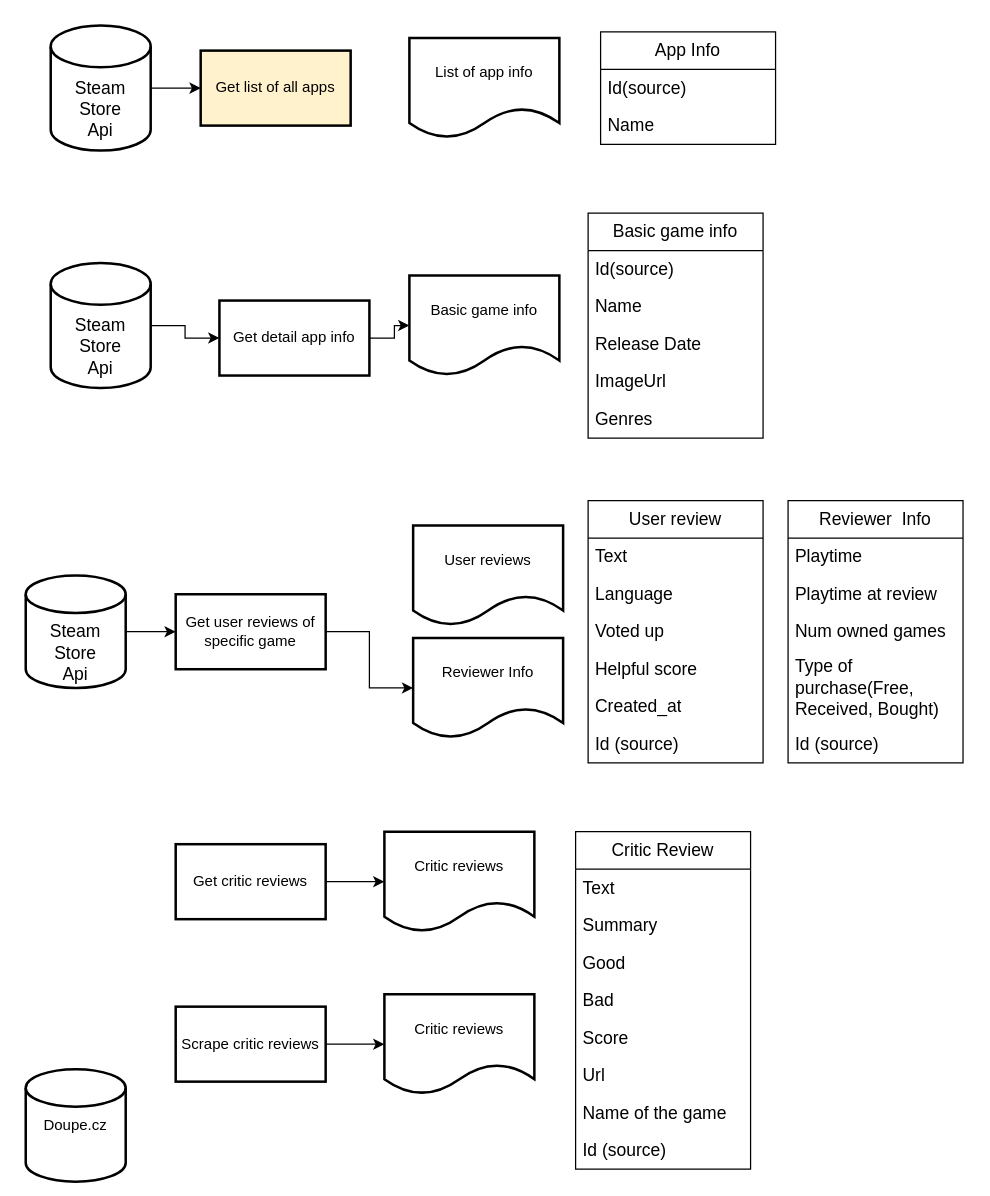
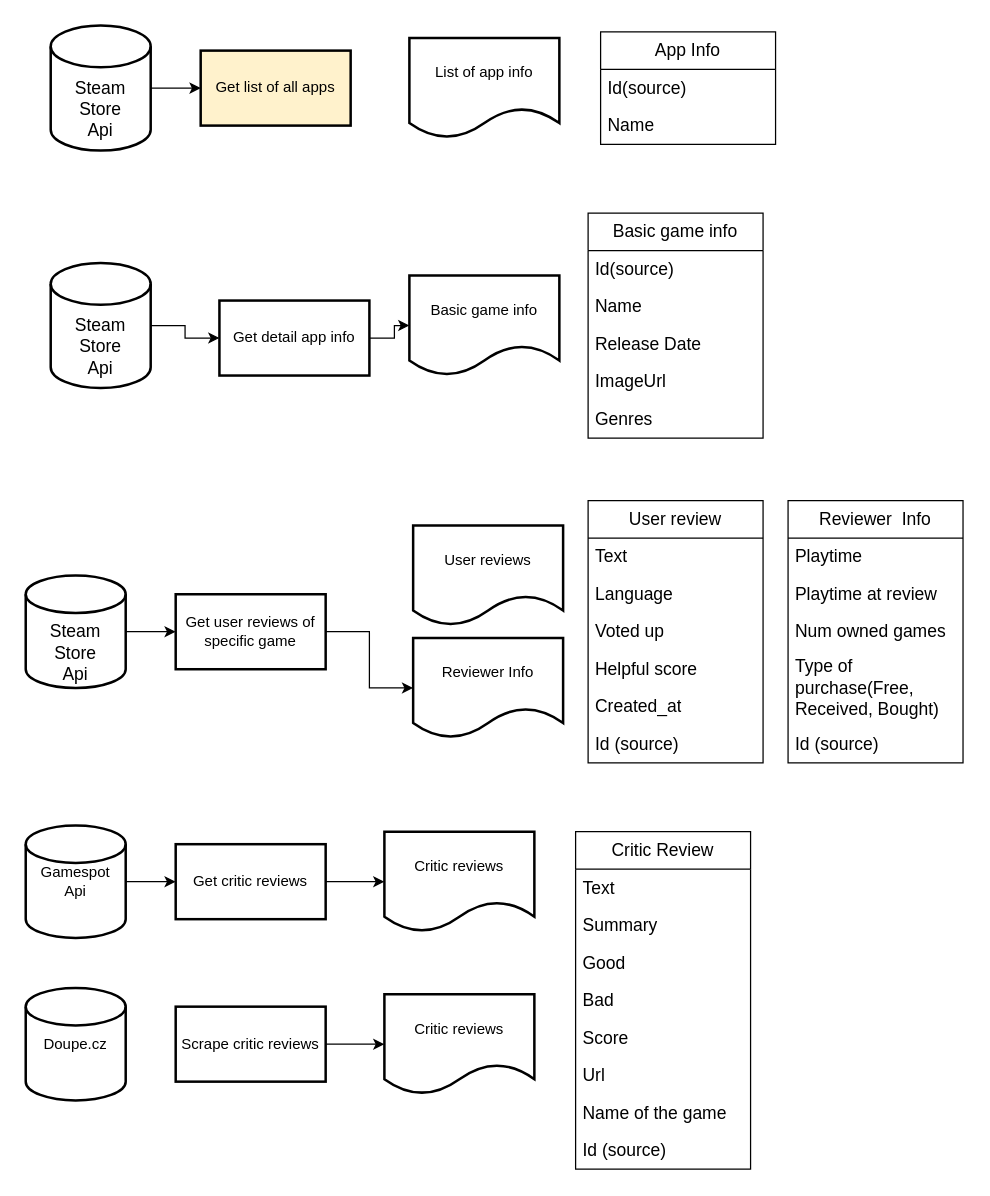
none -> (76, 882)
none -> (147, 882)
(76, 1126) -> (76, 1044)
